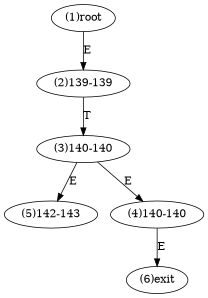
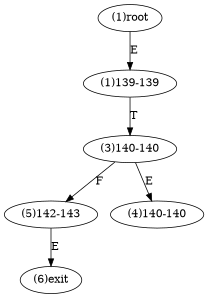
(83, 84) -> (130, 84)
(73, 182) -> (99, 182)
(157, 244) -> (51, 244)
